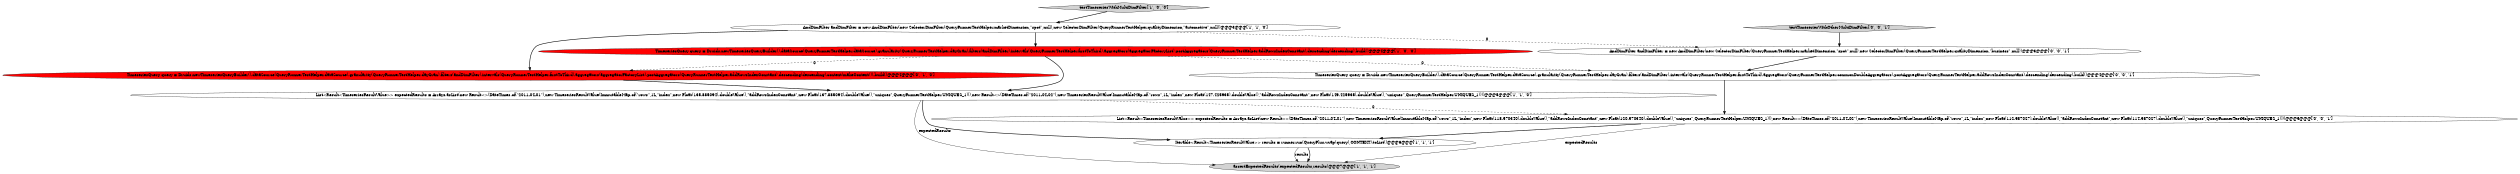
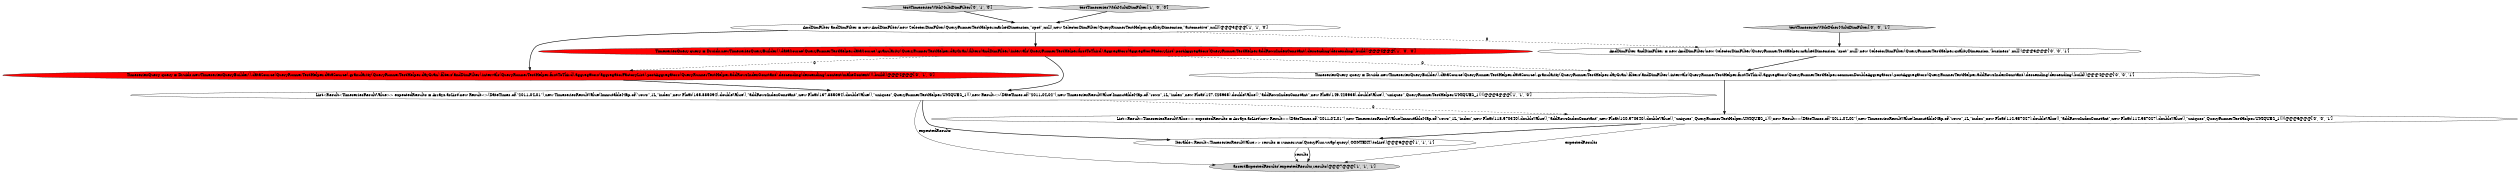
none -> (947, 8)
